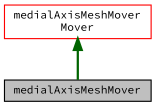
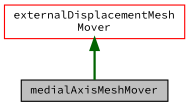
(78, 22) -> (95, 22)
